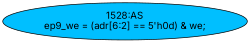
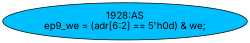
(125, 21) -> (125, 21)
